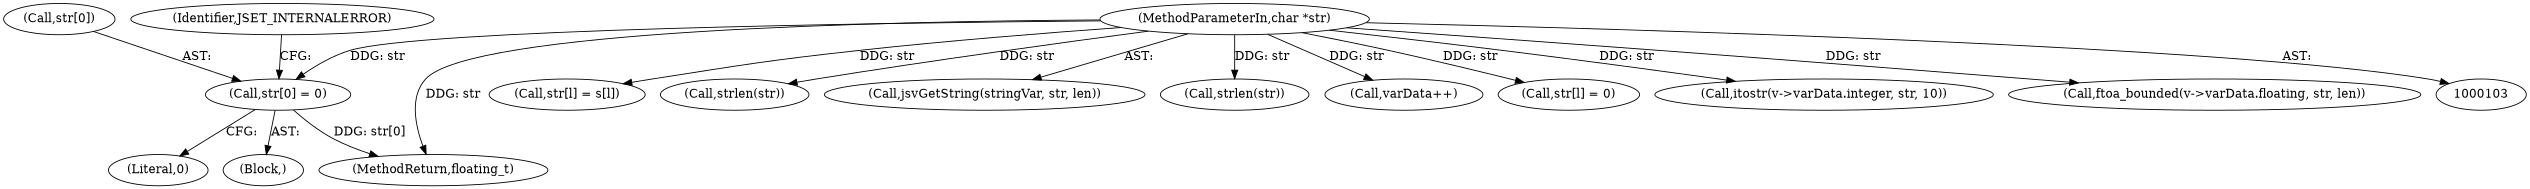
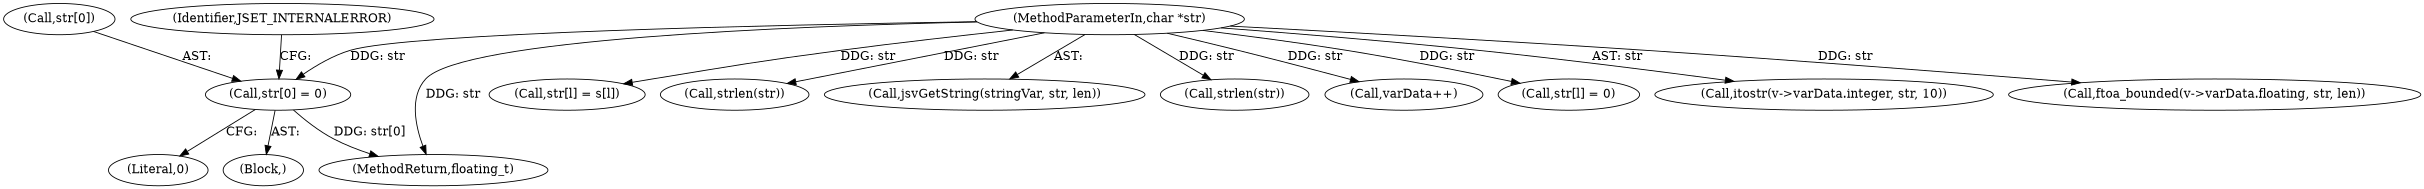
(1627, 57) -> (1617, 57)
(2481, 95) -> none
